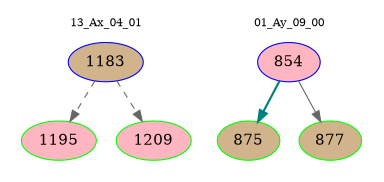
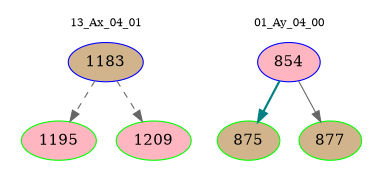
(289, 23) -> (289, 23)
